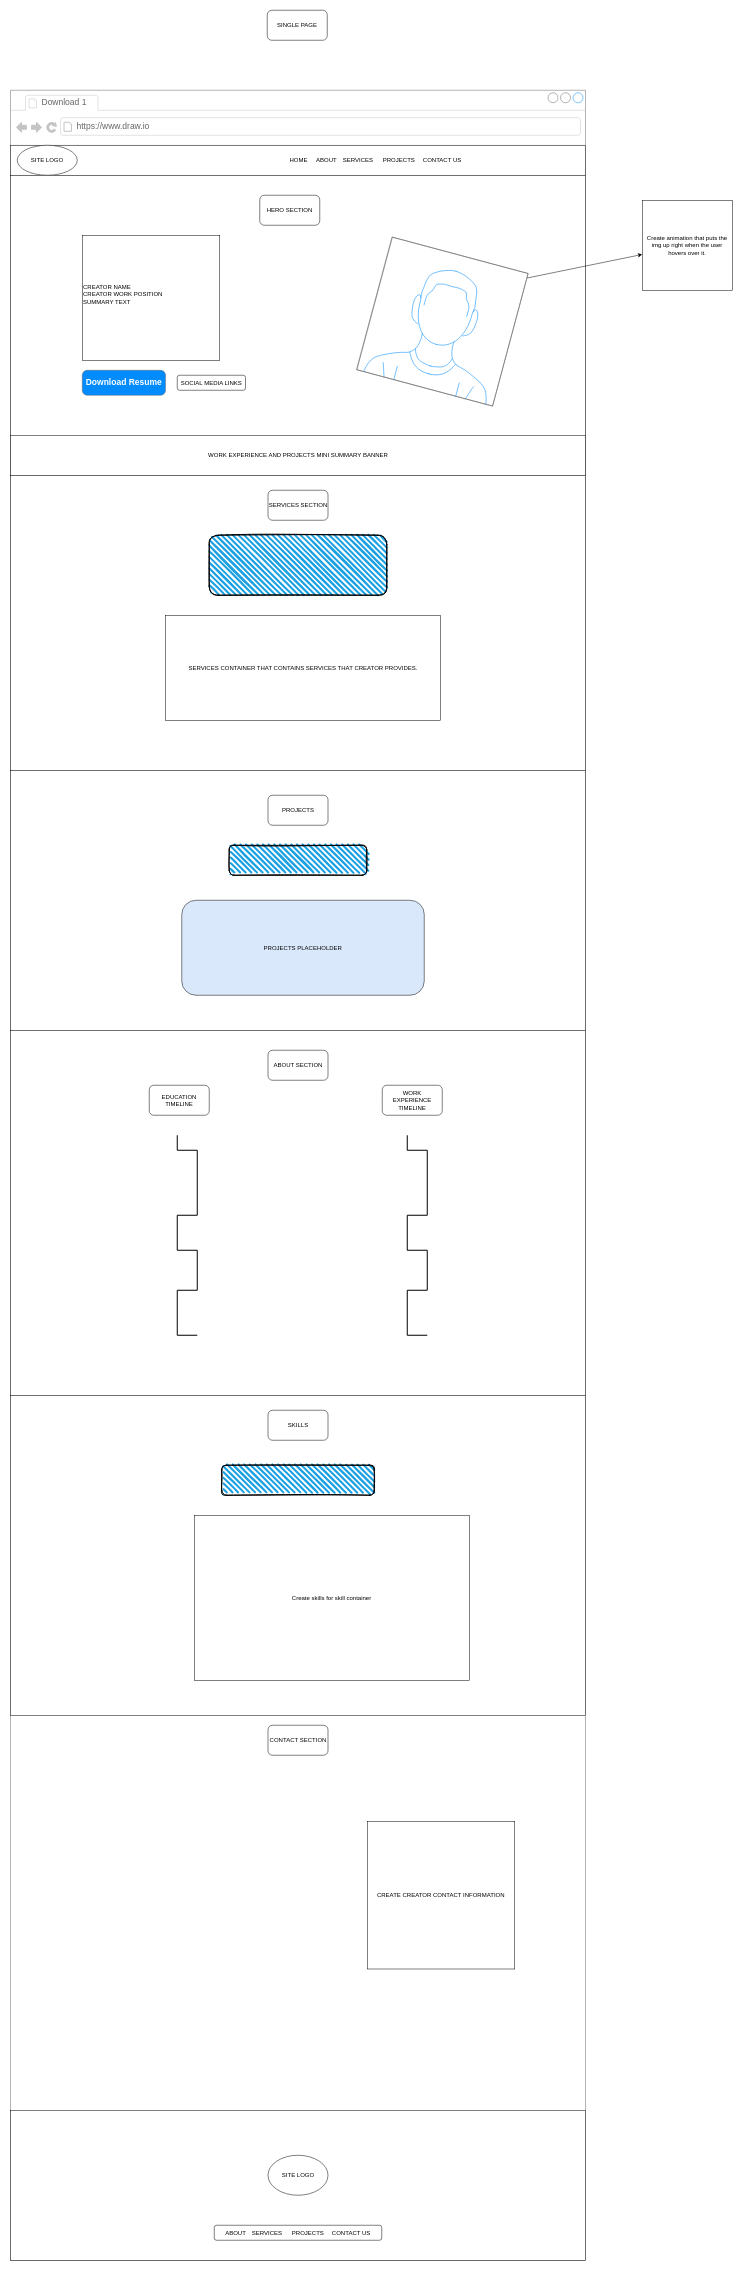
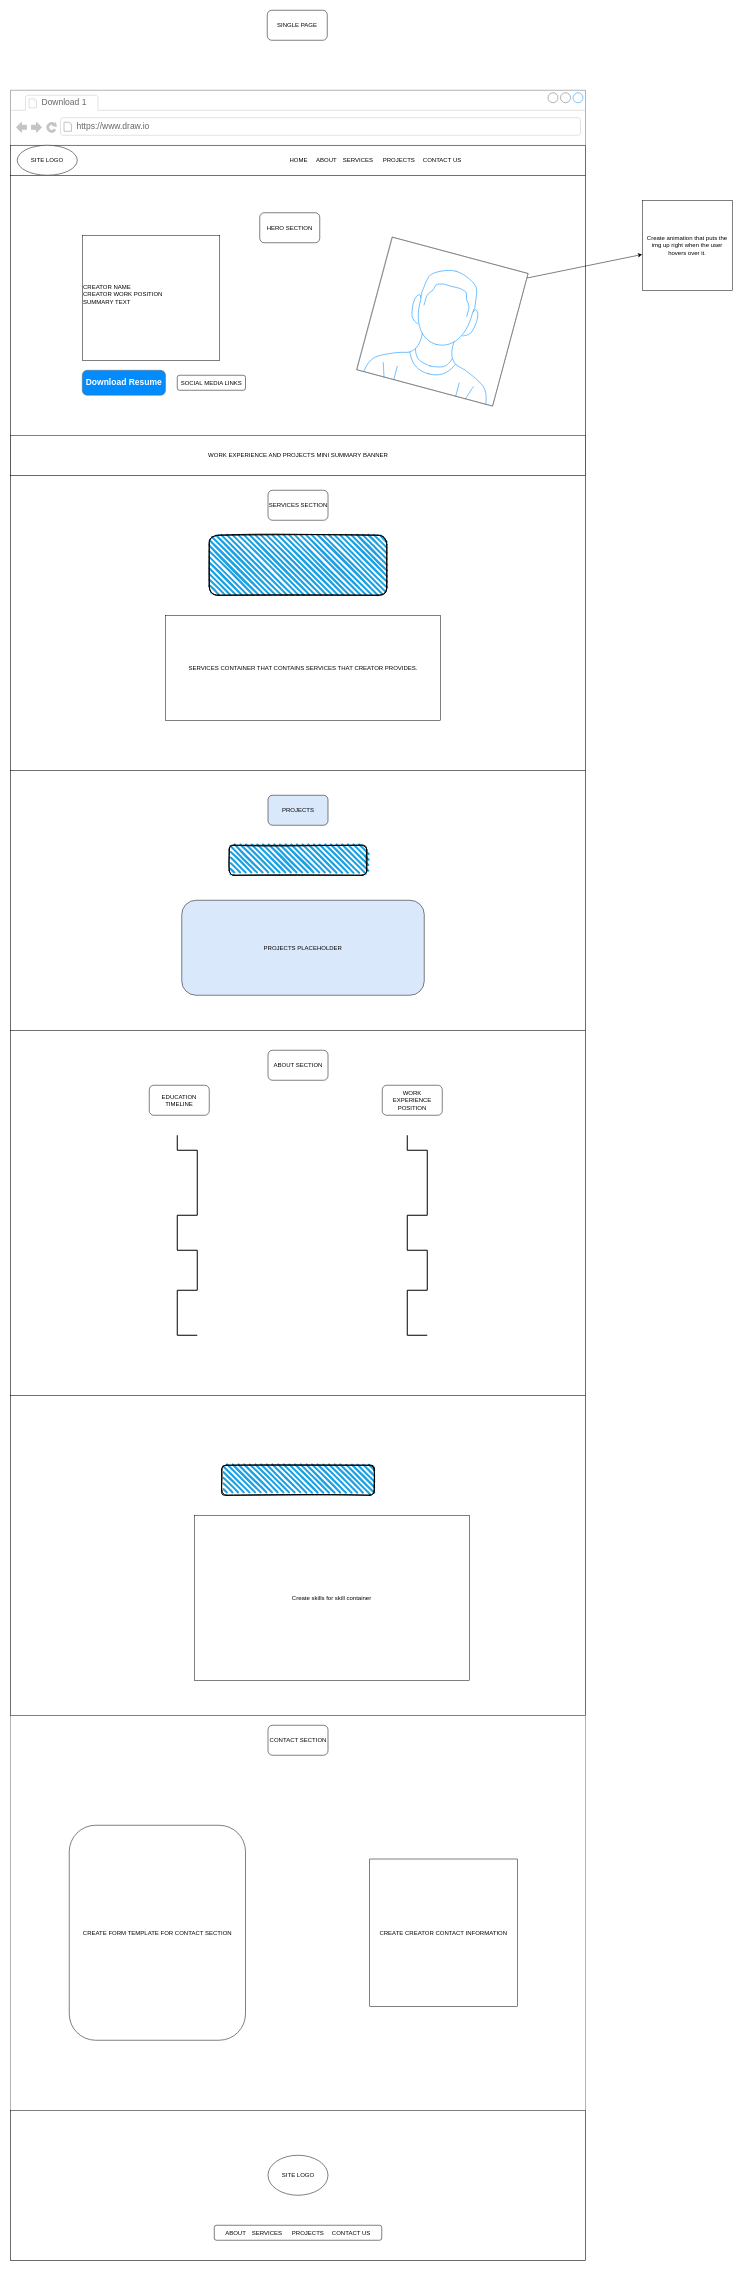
(290, 210) -> (290, 228)
(298, 810) -> (298, 810)
(412, 1100) -> (412, 1100)
(298, 1425) -> none
(441, 1895) -> (444, 1933)
none -> (157, 1933)
